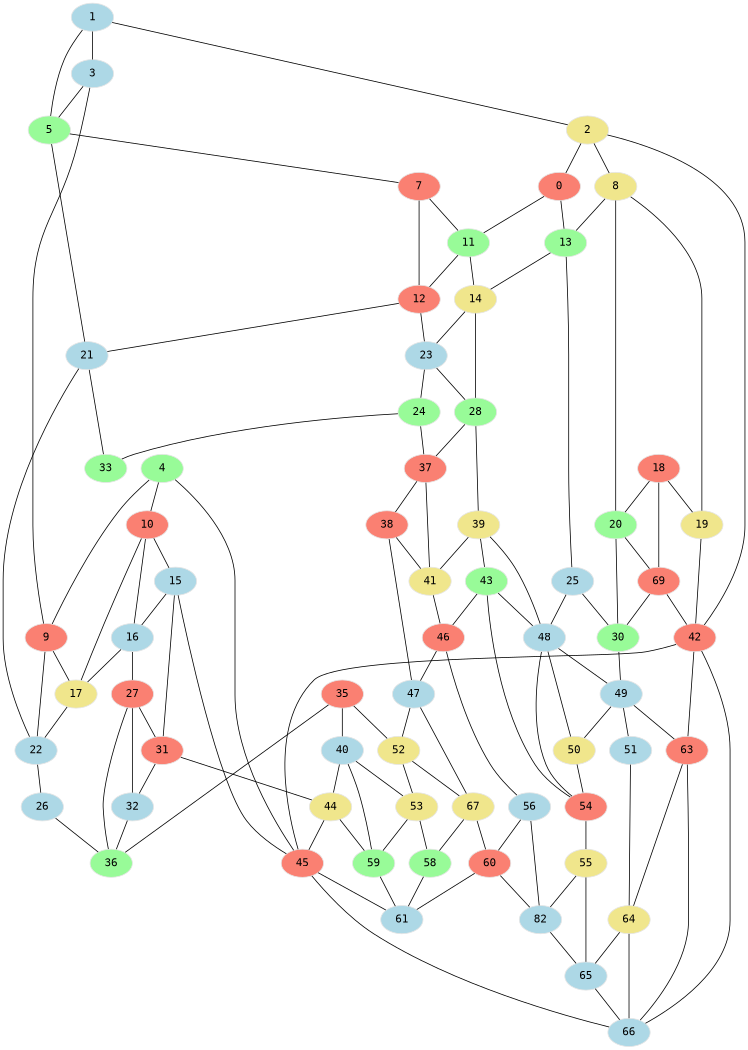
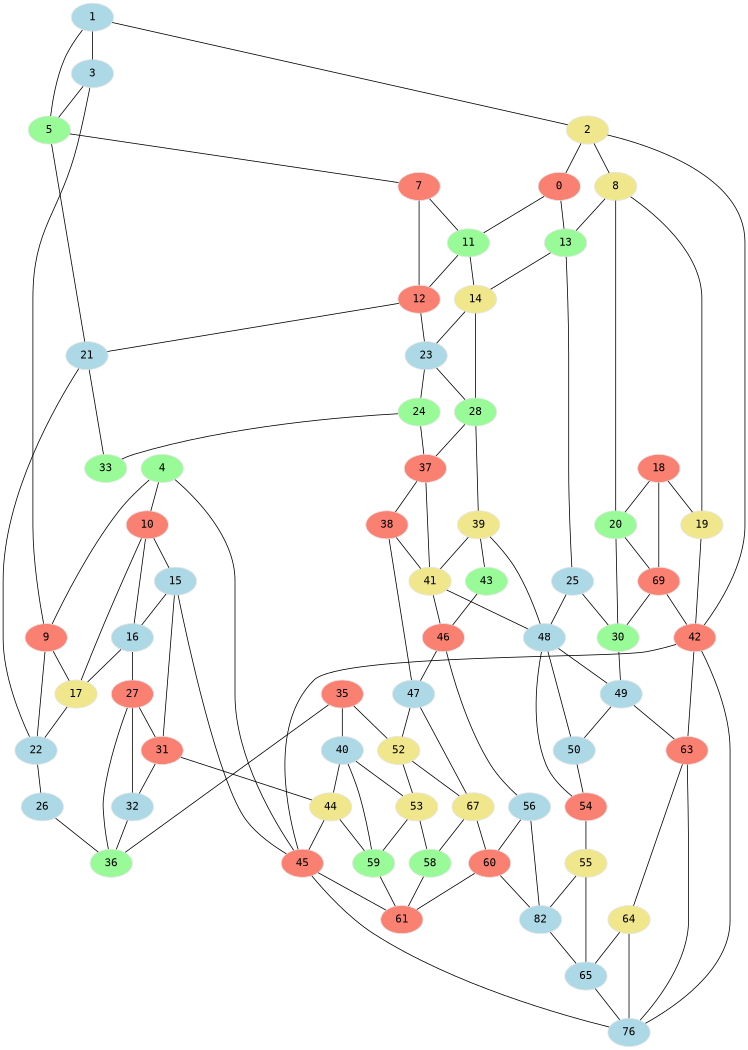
(515, 609) -> (487, 609)
(508, 706) -> none
(574, 750) -> (574, 750)
(631, 750) -> none
(402, 920) -> (402, 920)
(629, 1032) -> (629, 1032)
